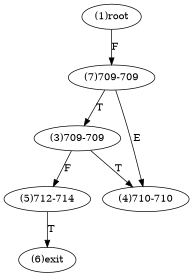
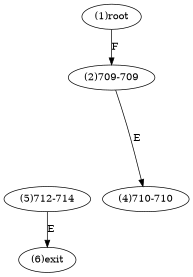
(112, 78) -> (112, 78)
(77, 138) -> none
(51, 229) -> (51, 229)
